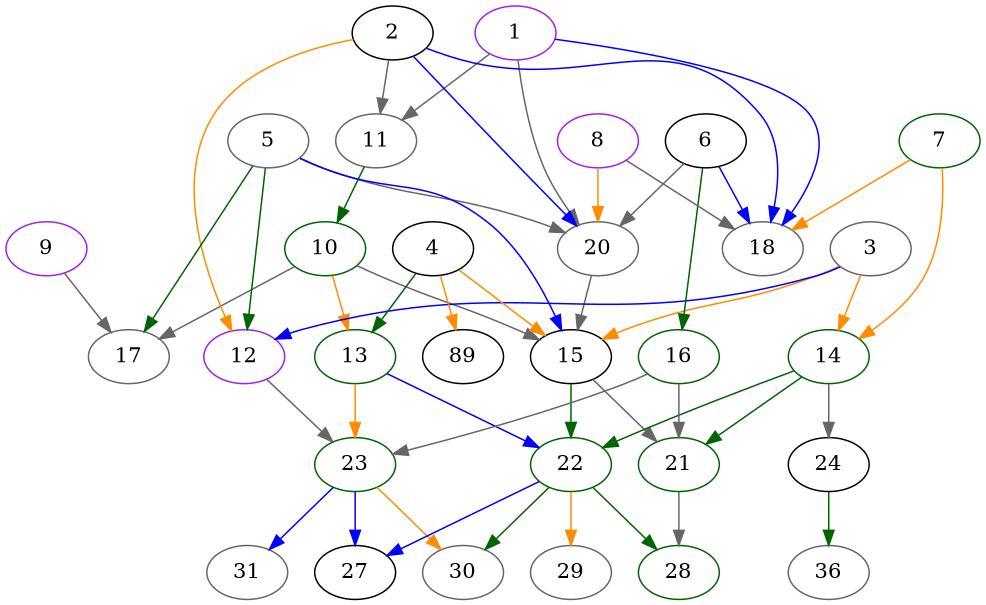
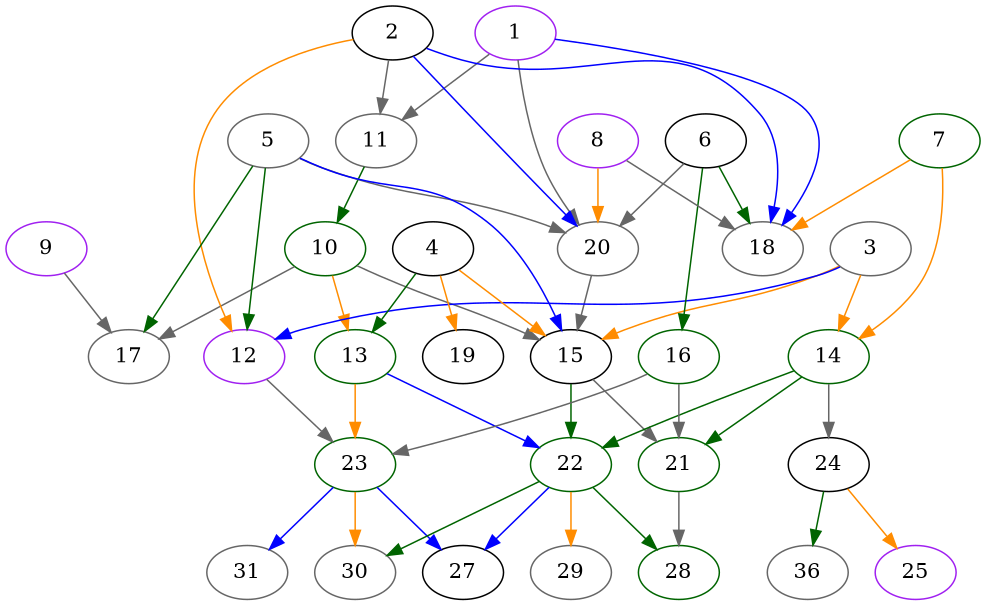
(731, 188) -> (731, 188)
(463, 357) -> (463, 357)
none -> (916, 572)
